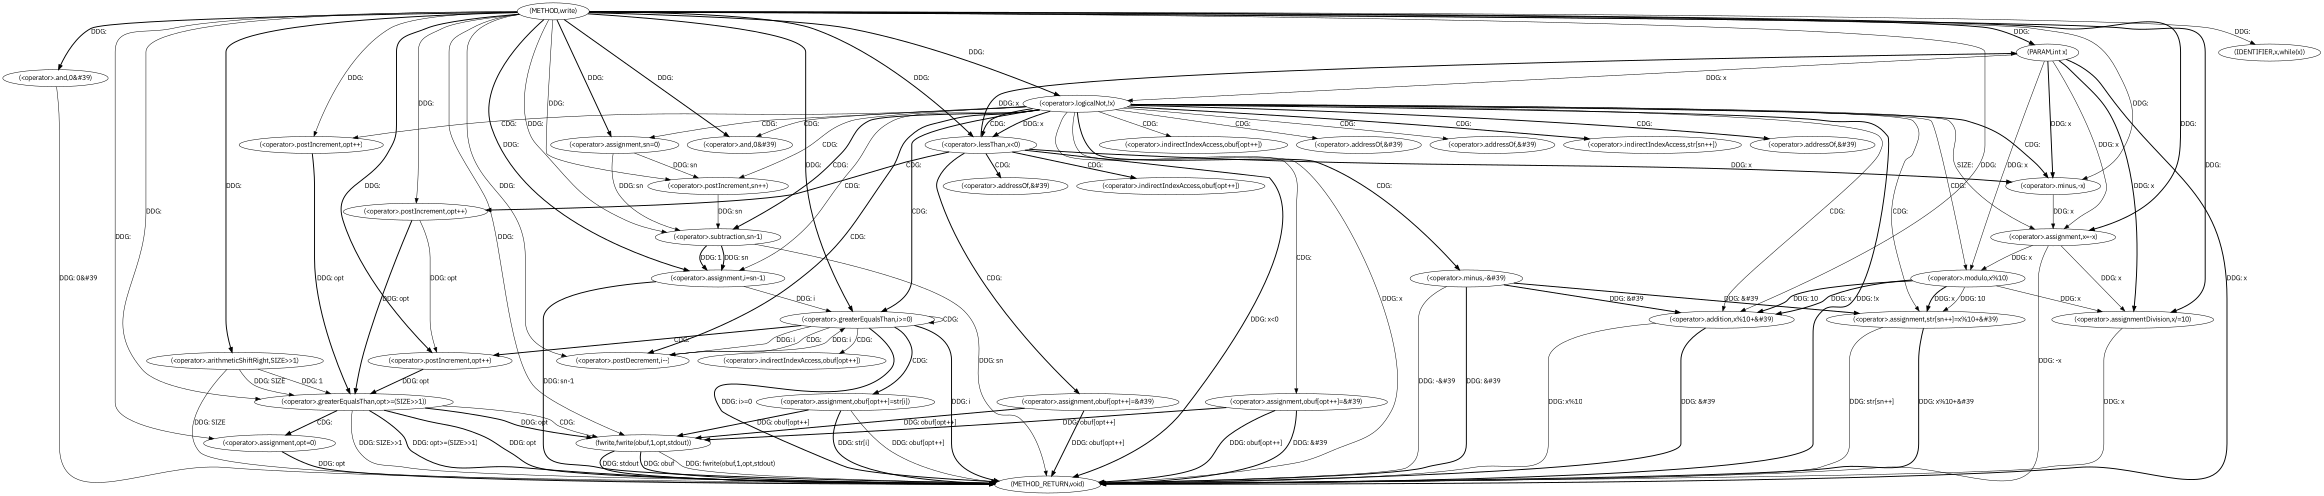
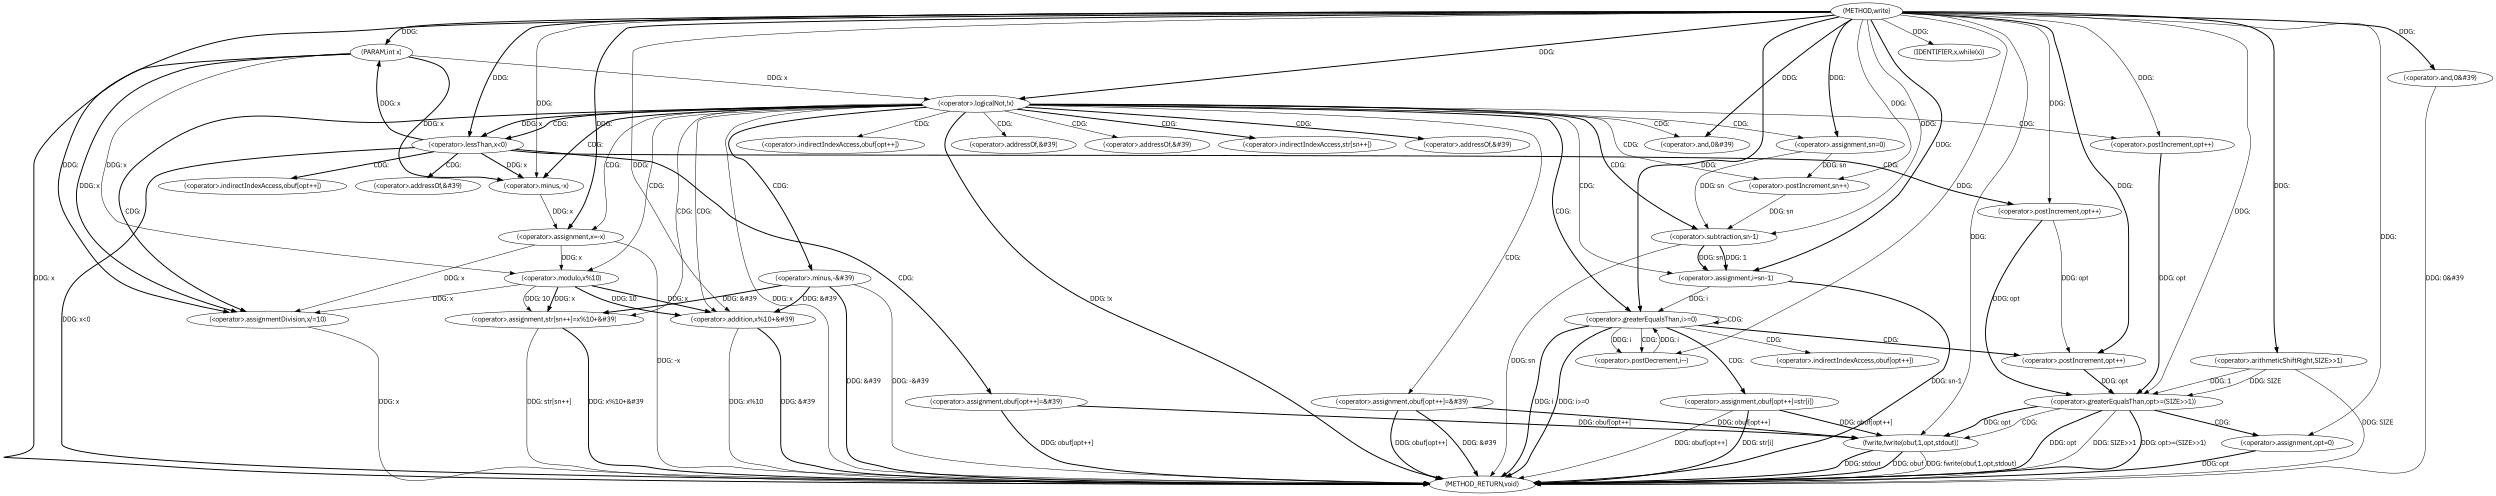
(2096, 148) -> none
(1966, 166) -> (614, 166)
(853, 225) -> (418, 121)
